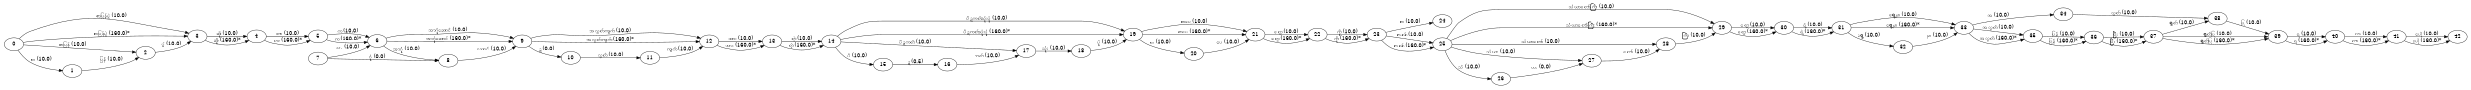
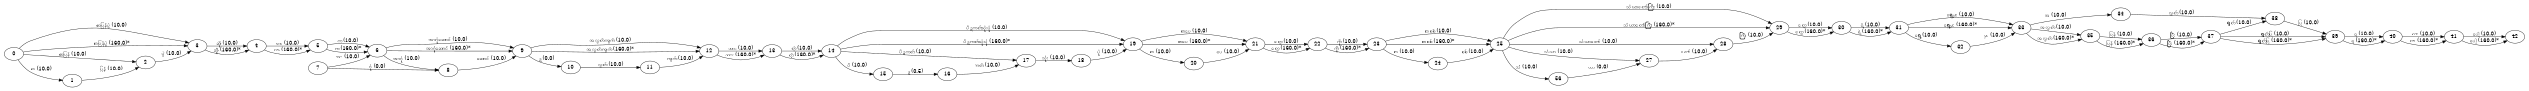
none -> (1469, 59)
(1501, 79) -> (1558, 79)
